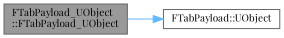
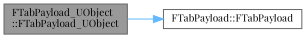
(222, 19) -> (233, 19)
